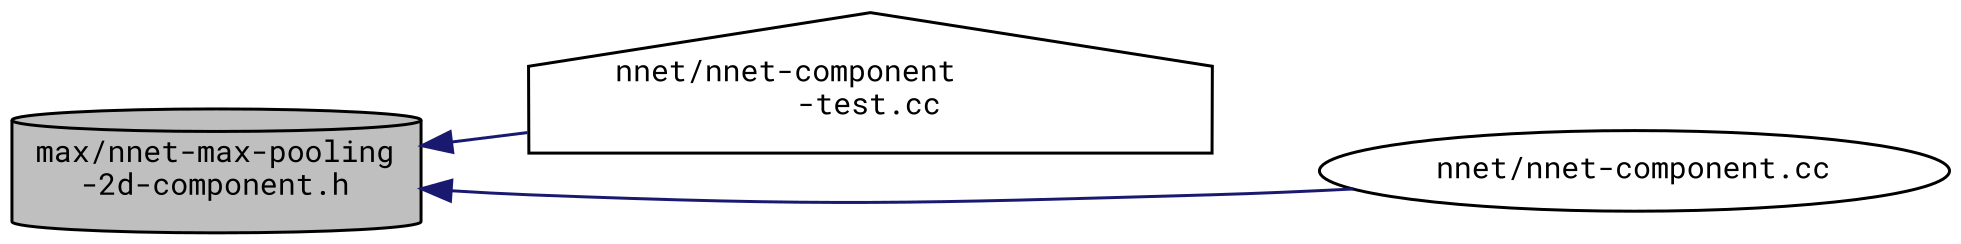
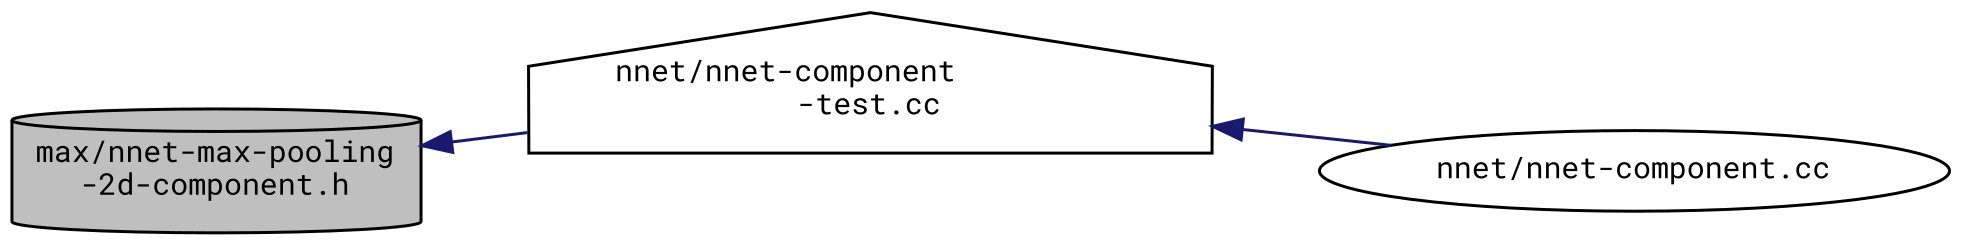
(902, 202) -> (1317, 137)
